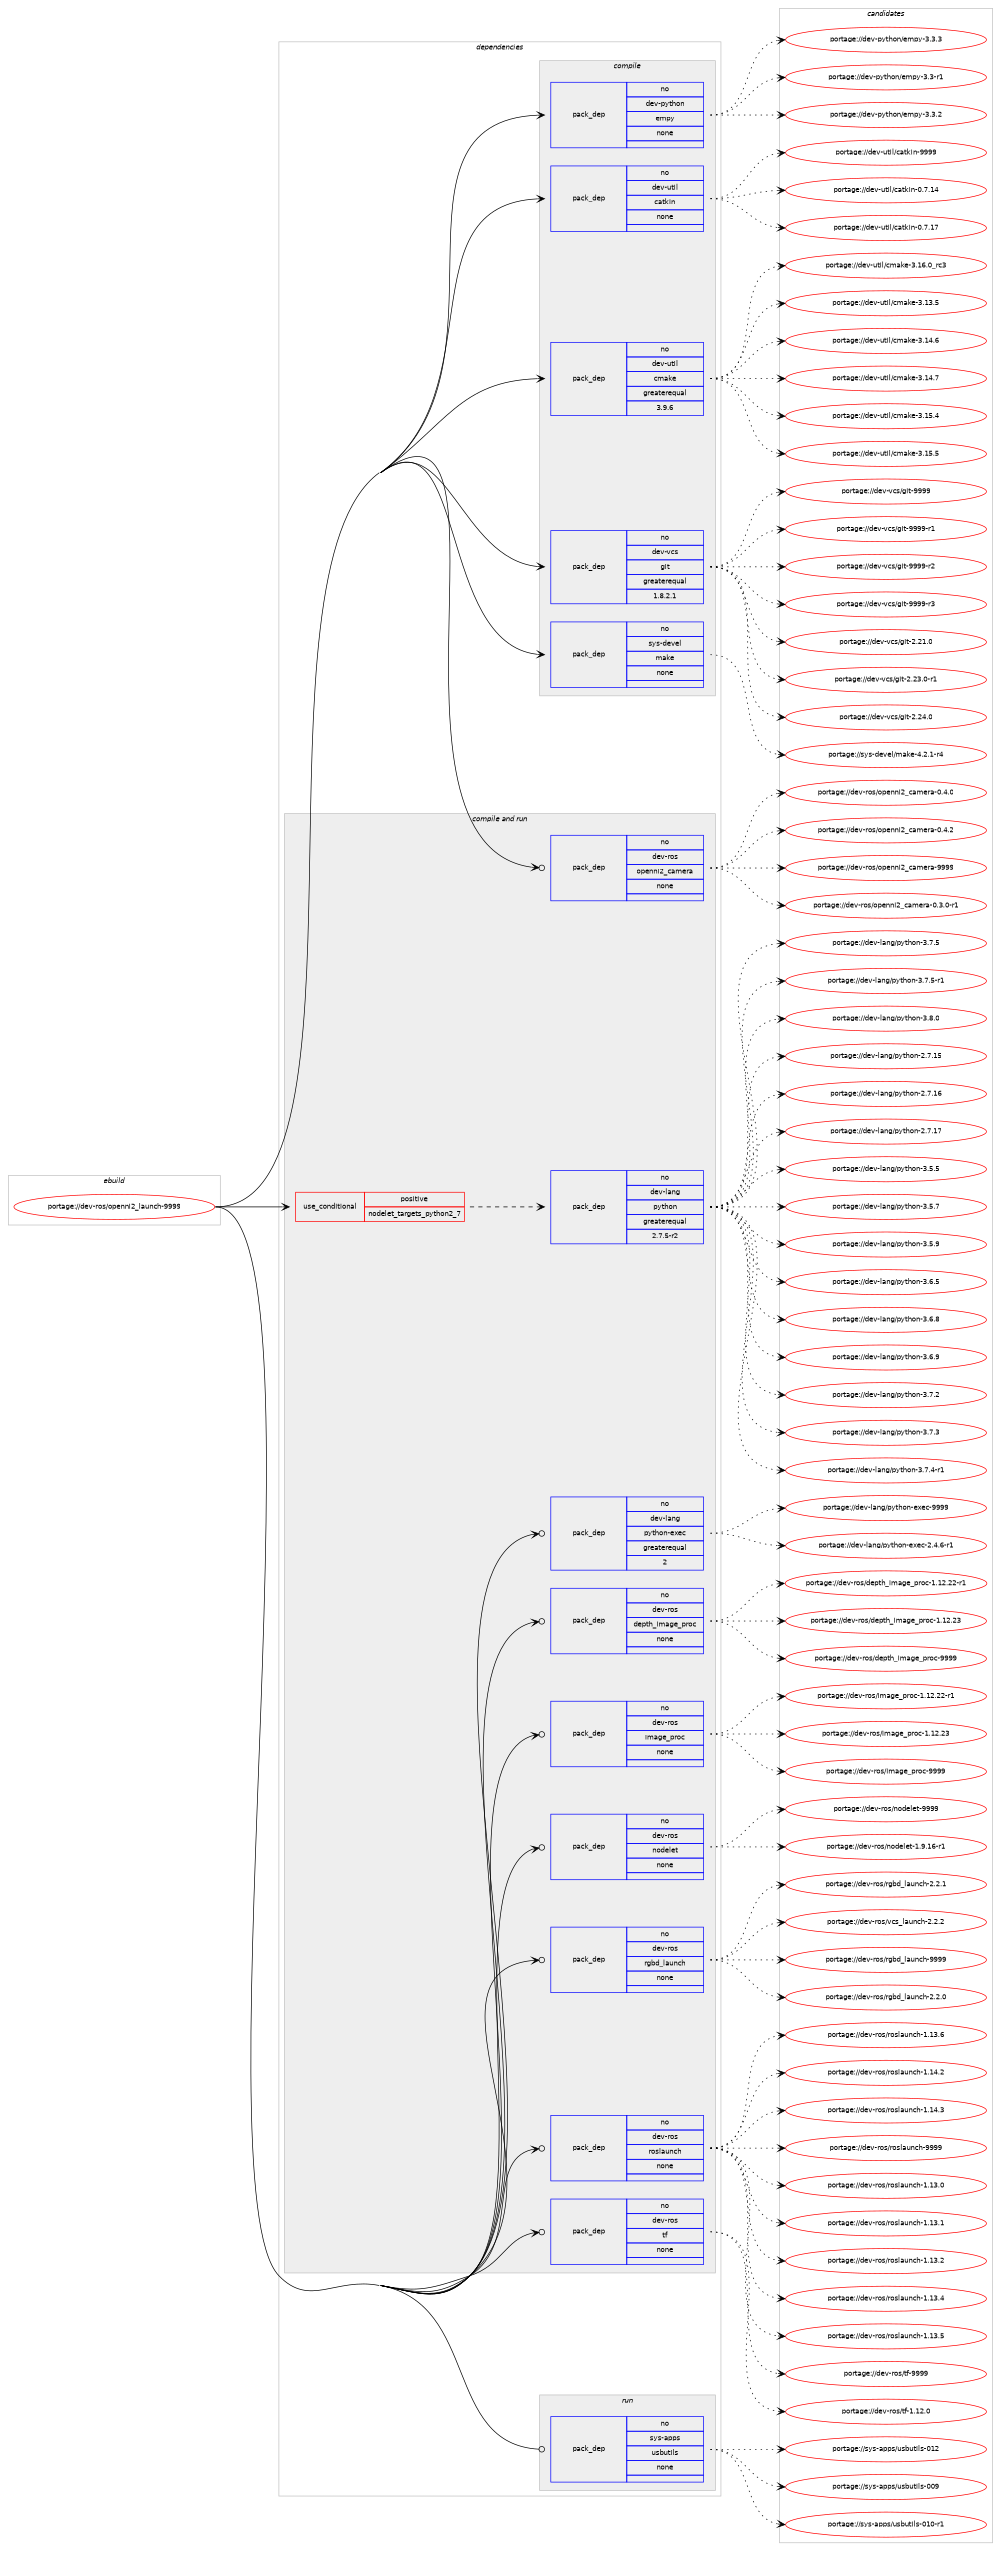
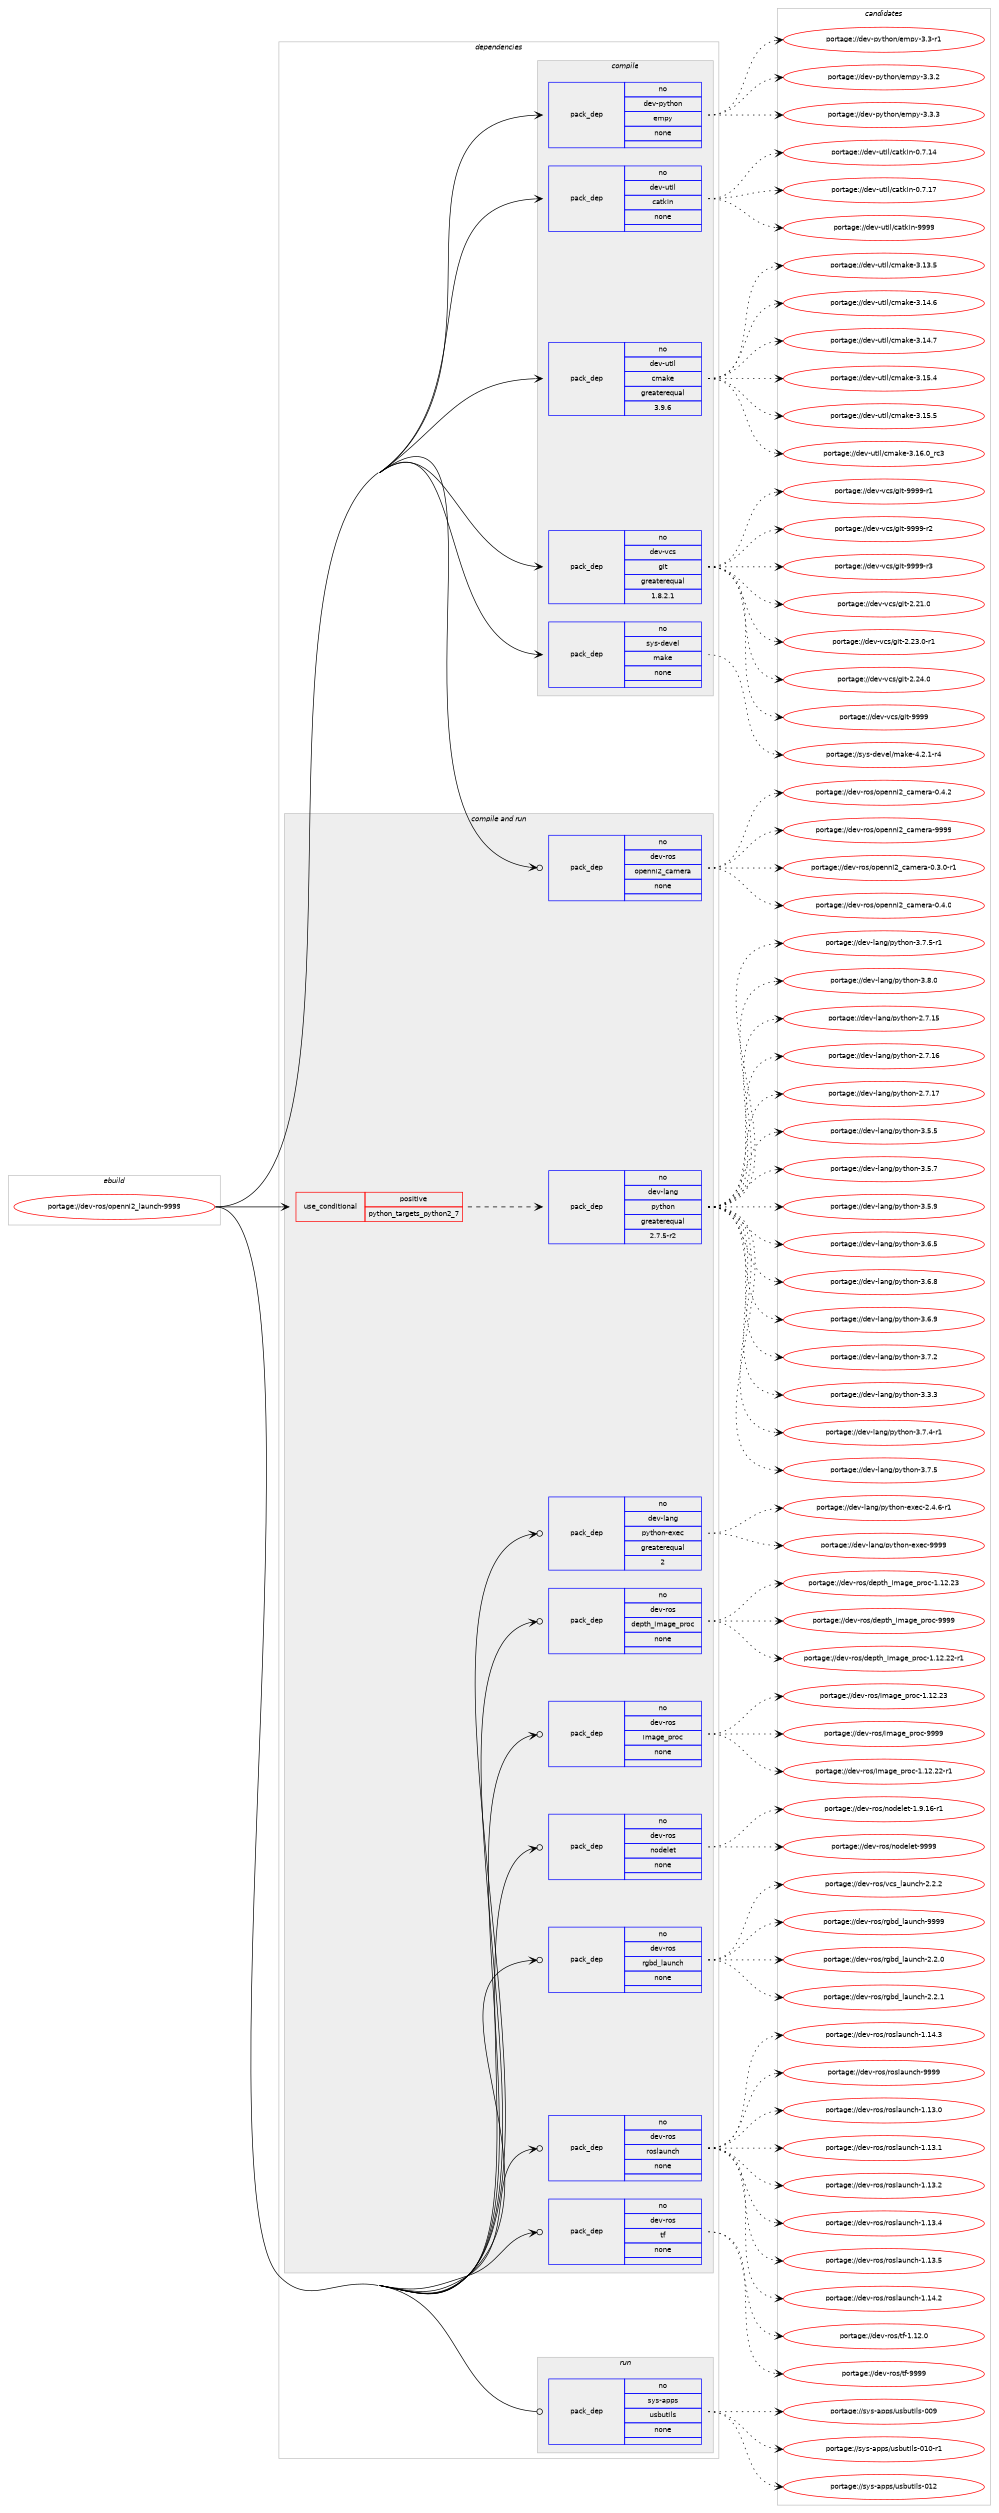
(414, 1214) -> (414, 1214)
(886, 1433) -> (884, 1395)
(886, 2035) -> none
